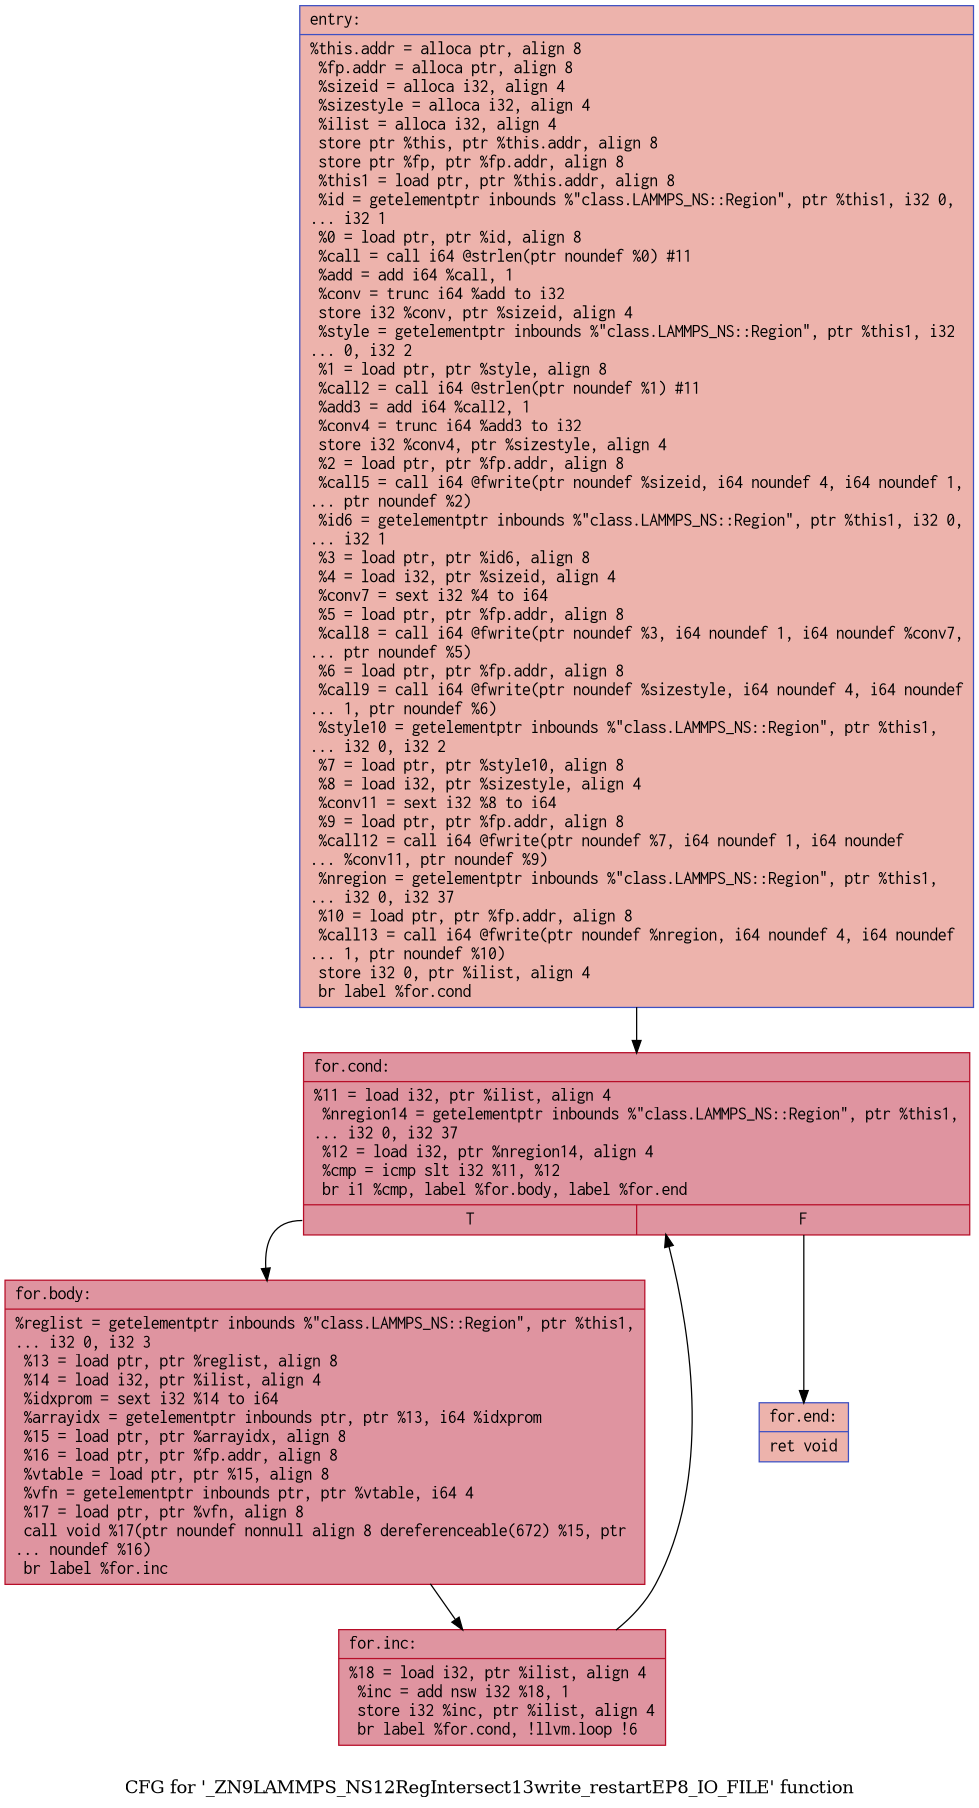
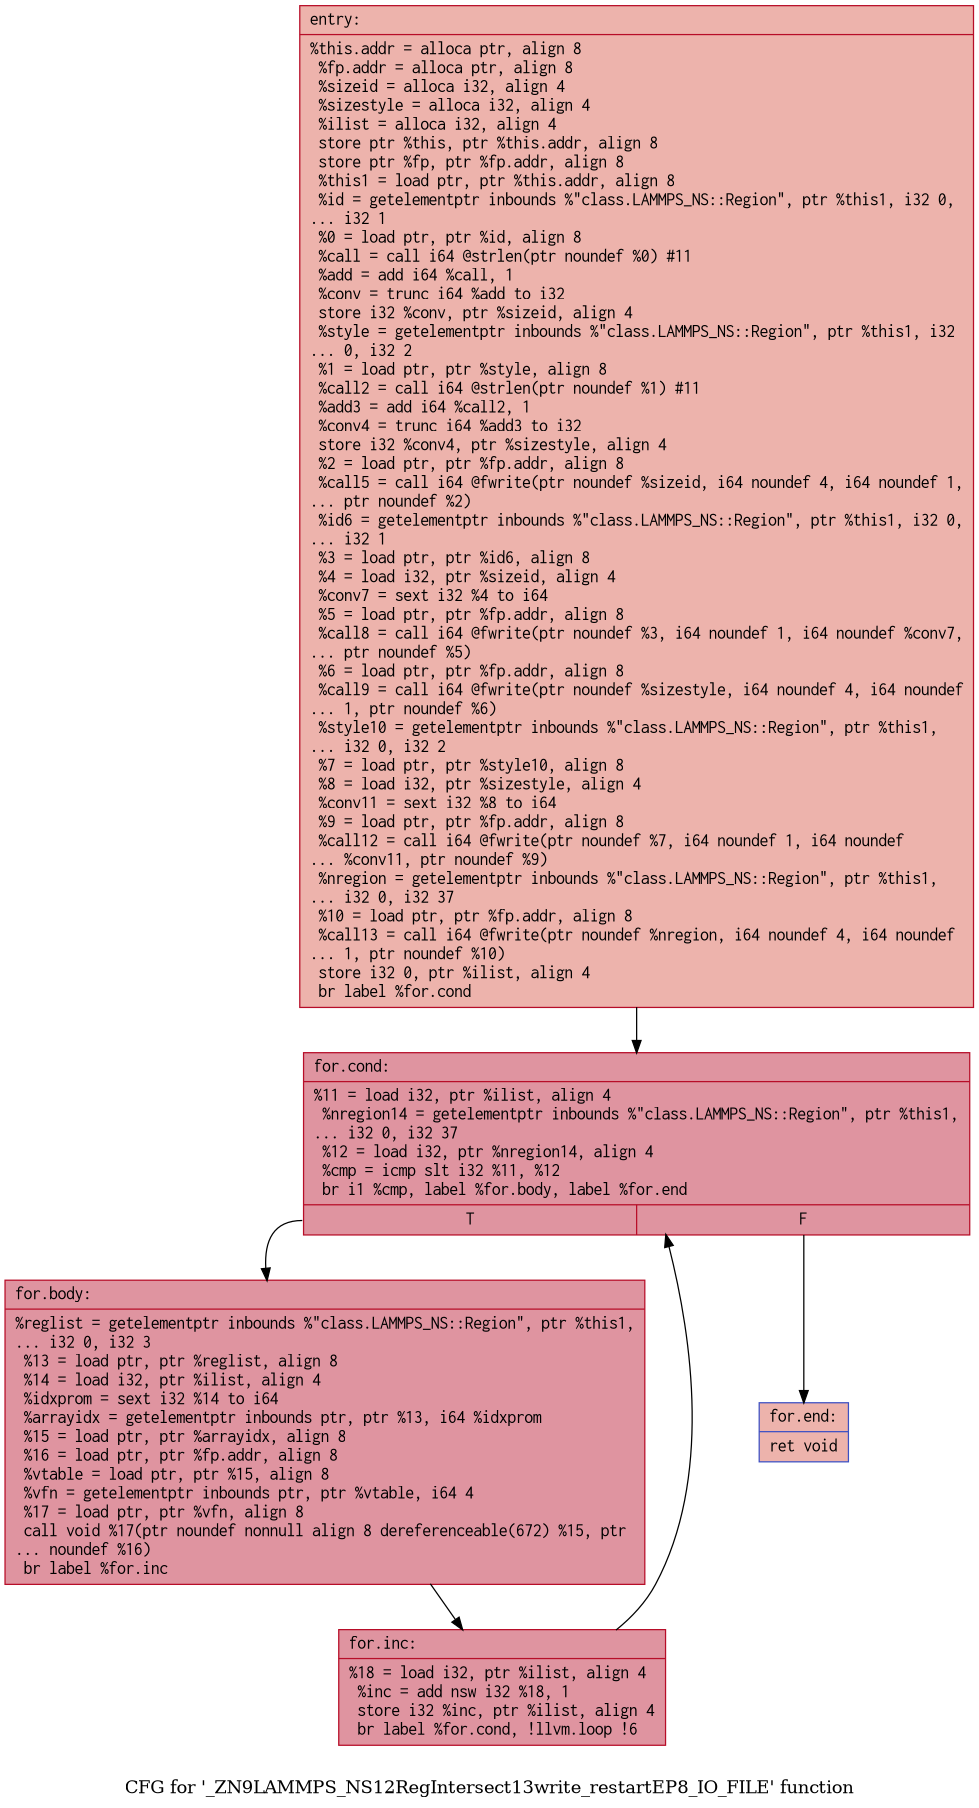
(637, 507) -> (637, 507)
